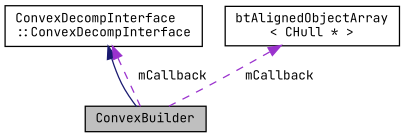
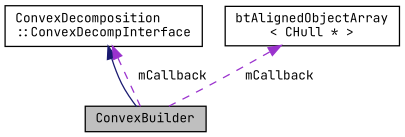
(104, 26) -> (104, 26)
